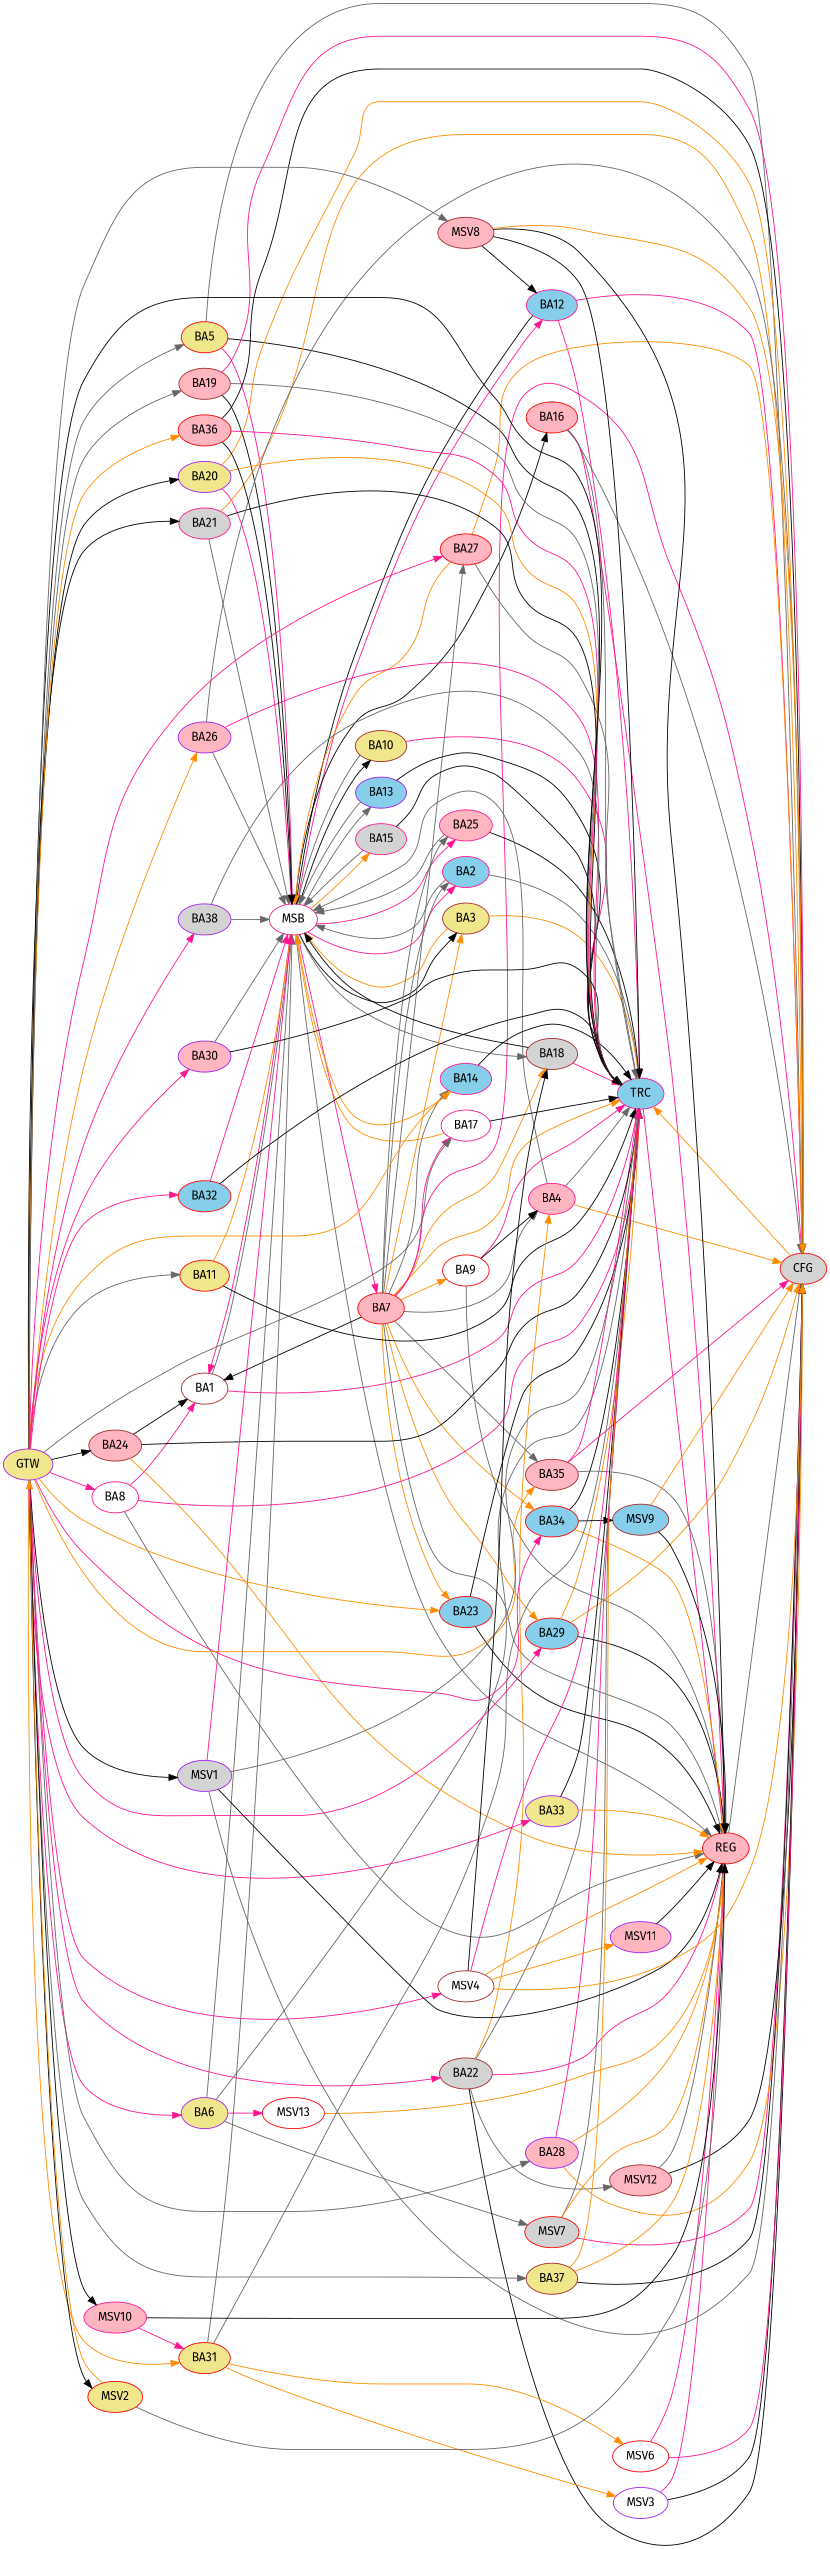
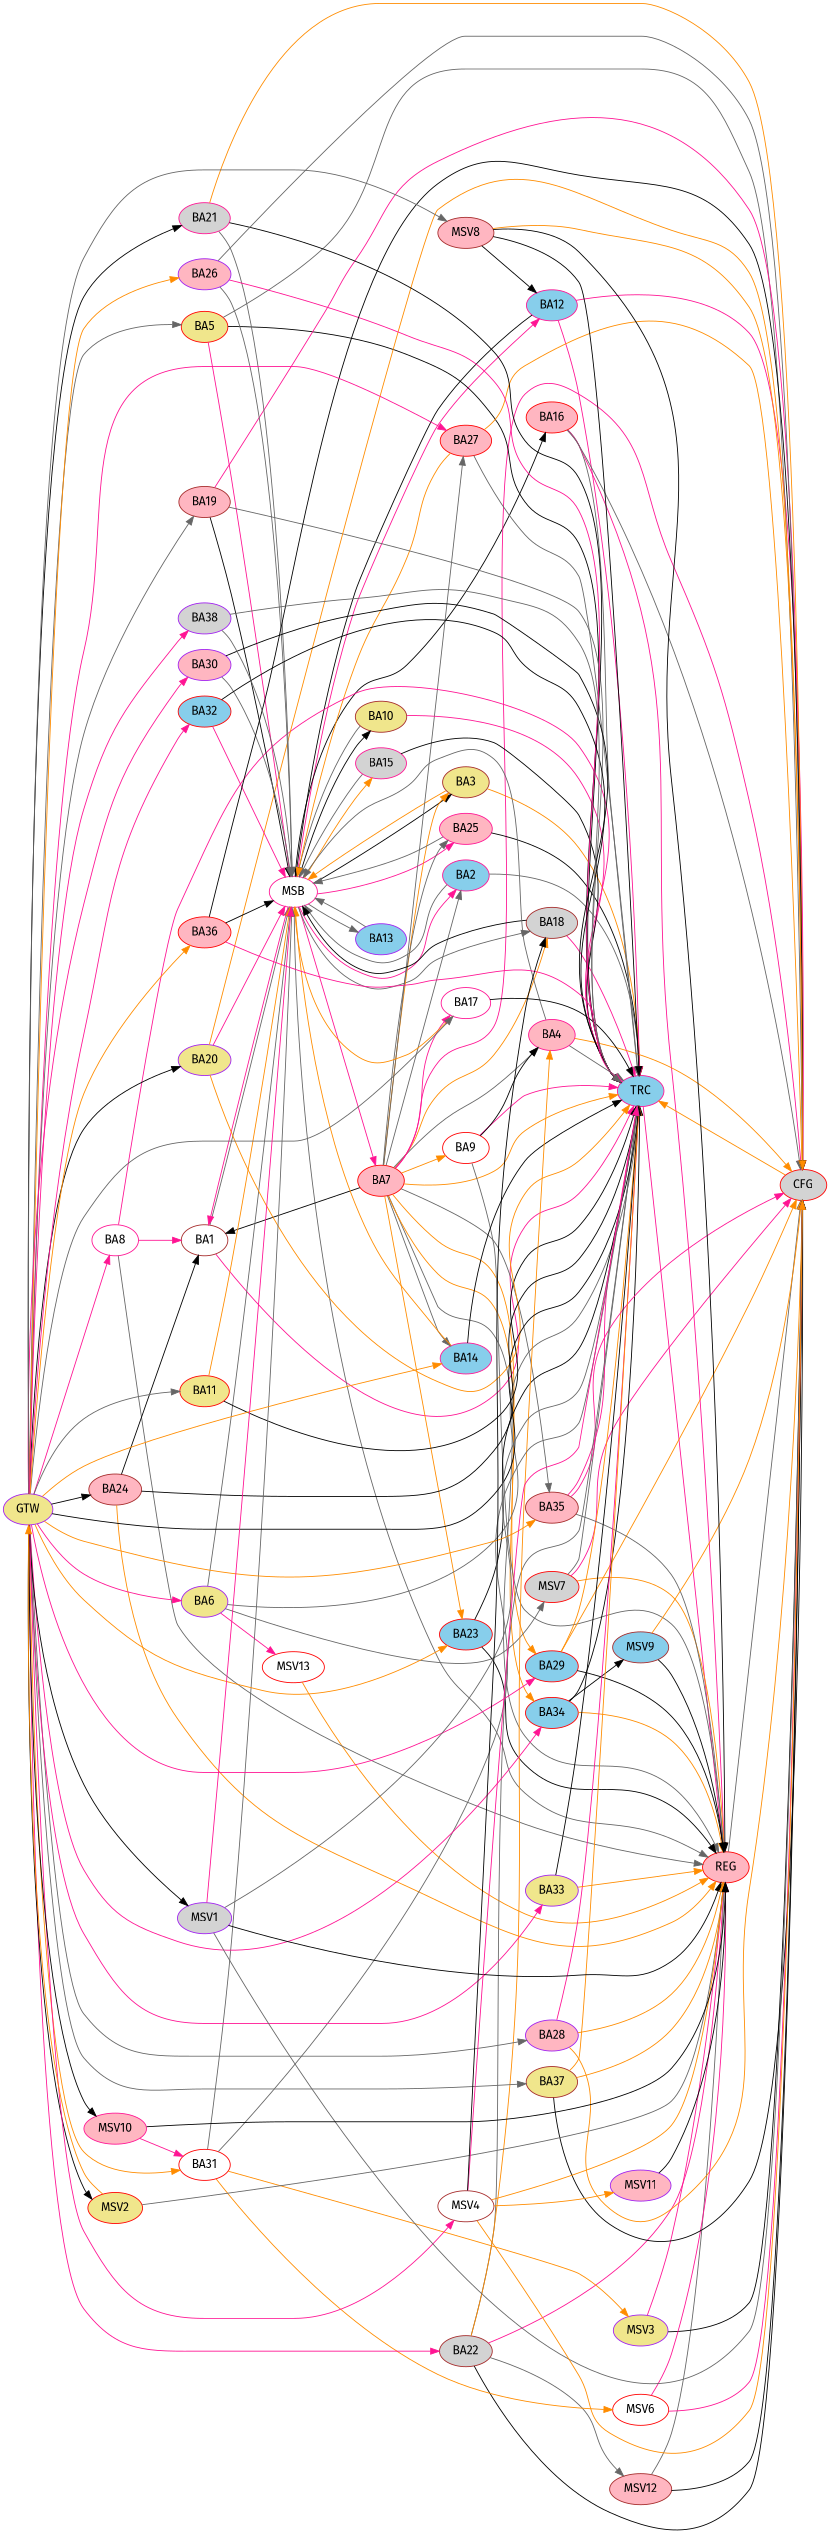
(582, 823) -> none
(205, 2358) -> (205, 2165)
(641, 2503) -> (641, 2330)
